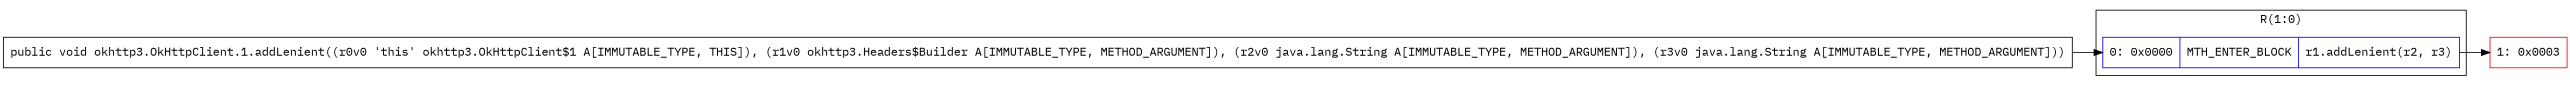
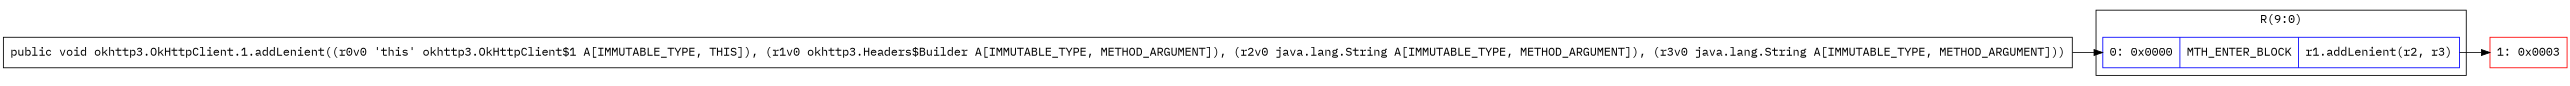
(2281, 20) -> (2281, 20)
